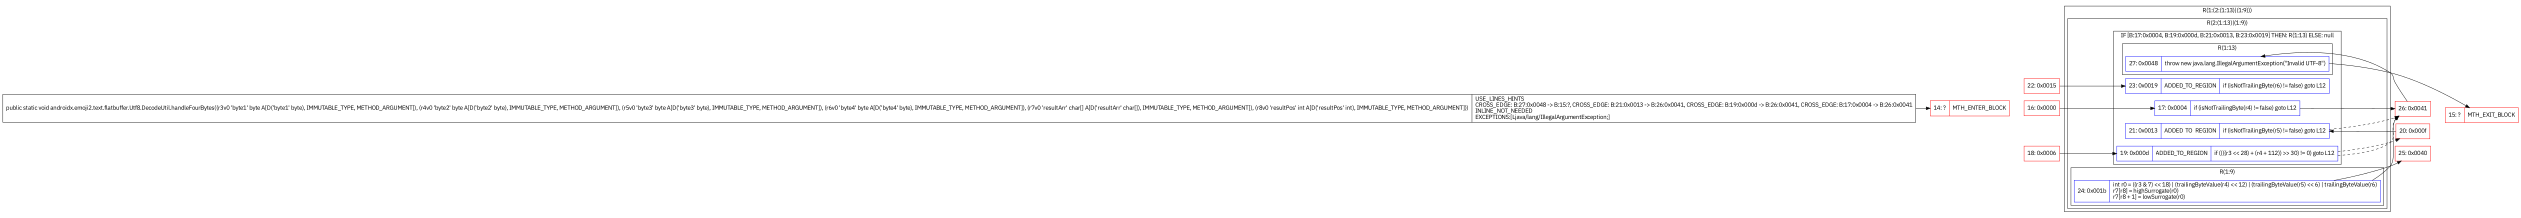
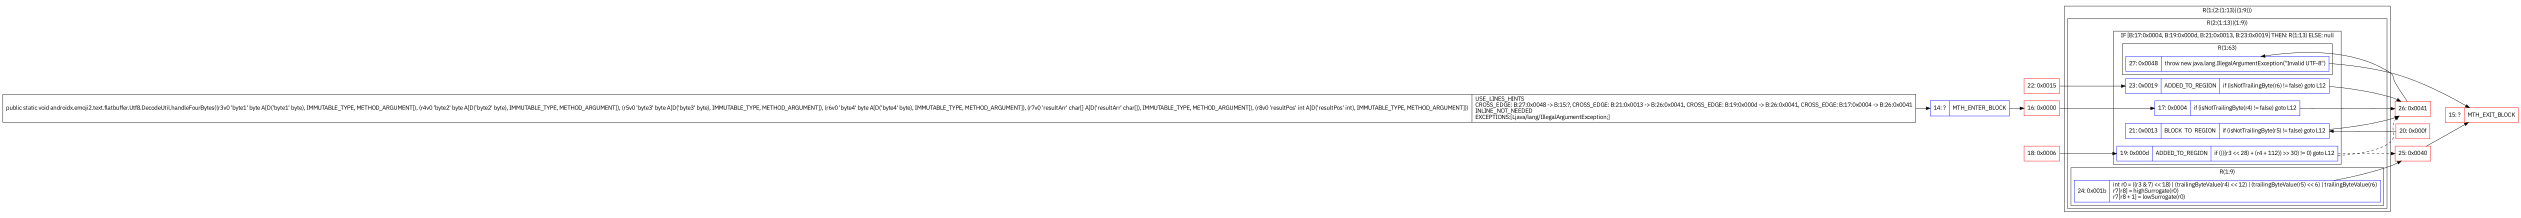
(2227, 48) -> (2227, 48)
(1970, 108) -> (1970, 108)
none -> (2015, 108)
(2363, 125) -> (2363, 125)
(2190, 131) -> (2190, 131)
none -> (2446, 135)
(2367, 147) -> (2370, 154)
(2393, 154) -> (2364, 91)
